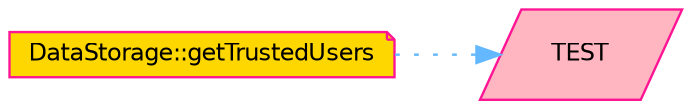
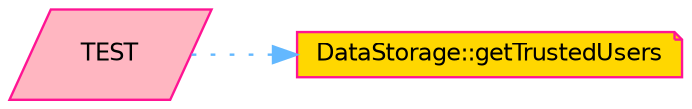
(435, 55) -> (232, 55)
